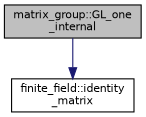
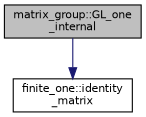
(73, 95) -> (73, 95)
